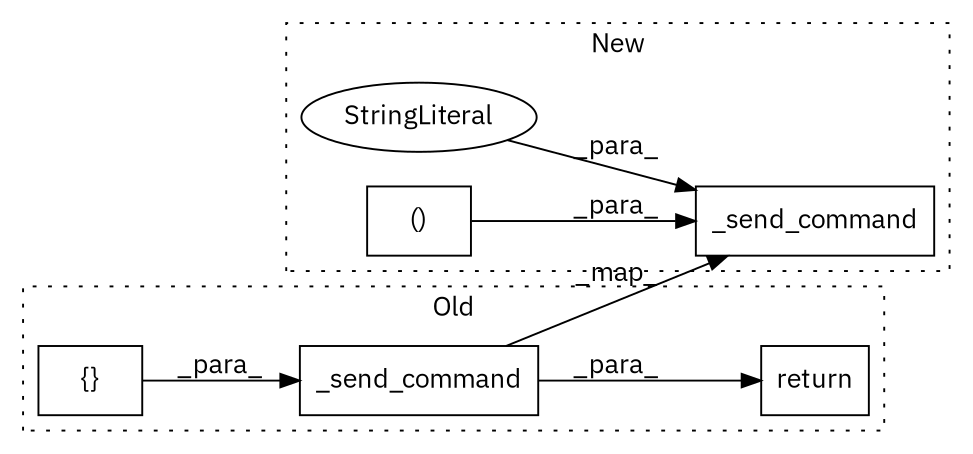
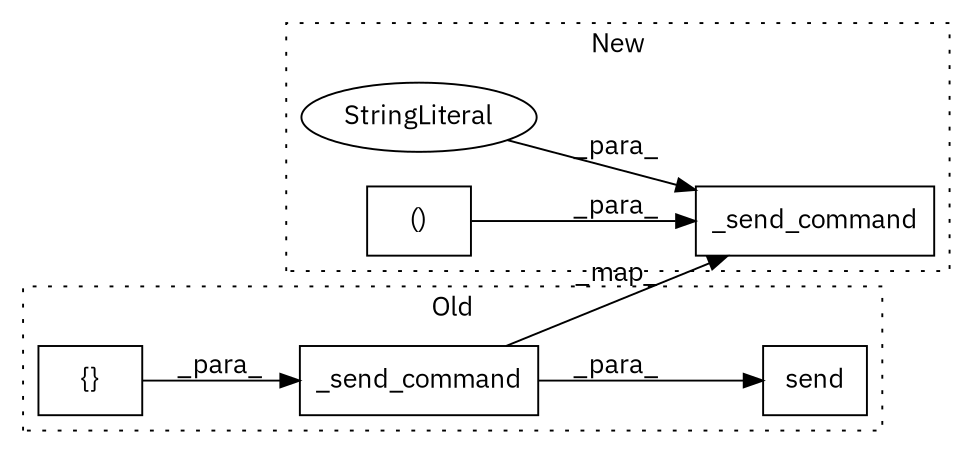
(815, 381) -> (815, 381)
